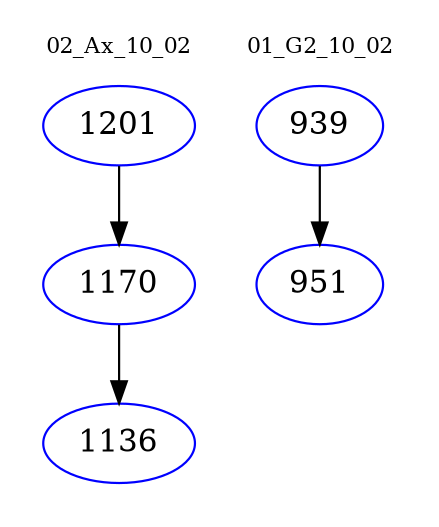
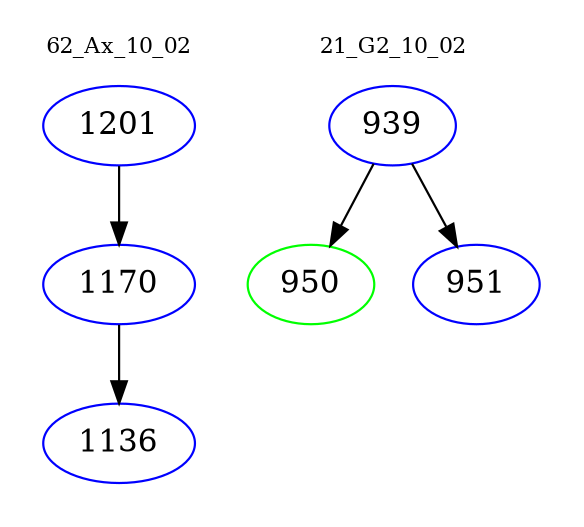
(119, 47) -> (119, 47)
(321, 47) -> (394, 47)
none -> (311, 285)
